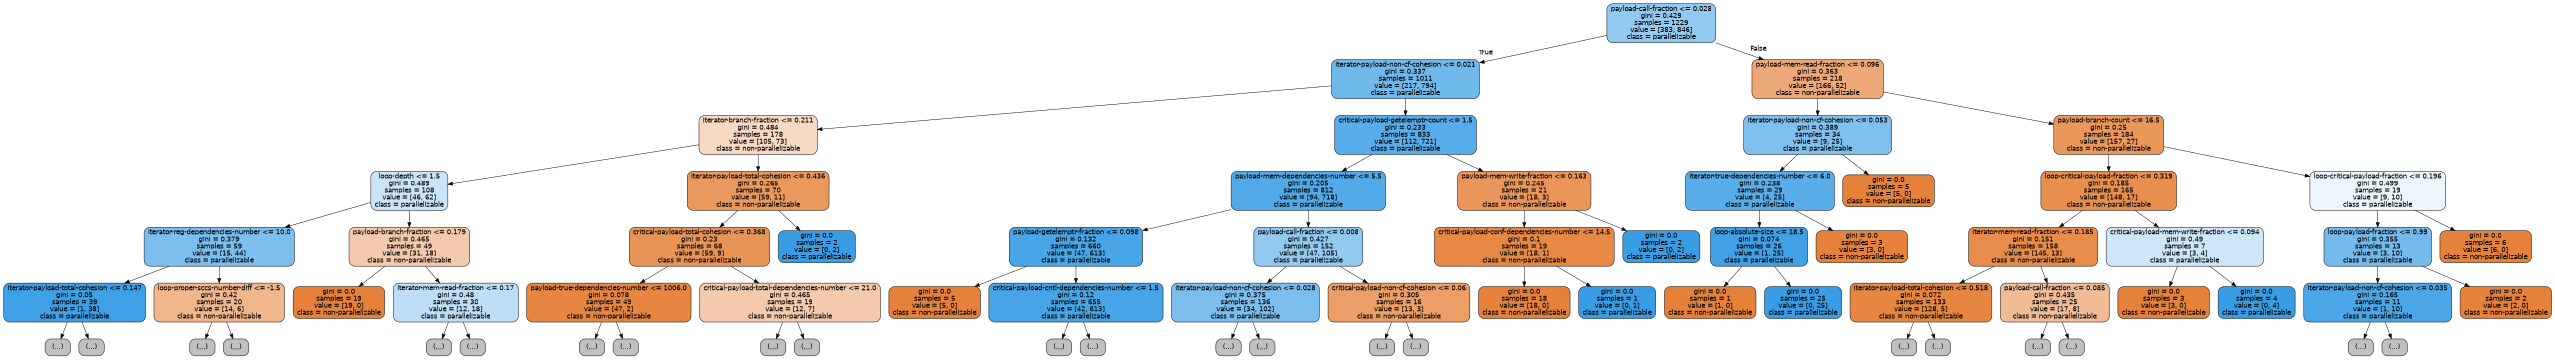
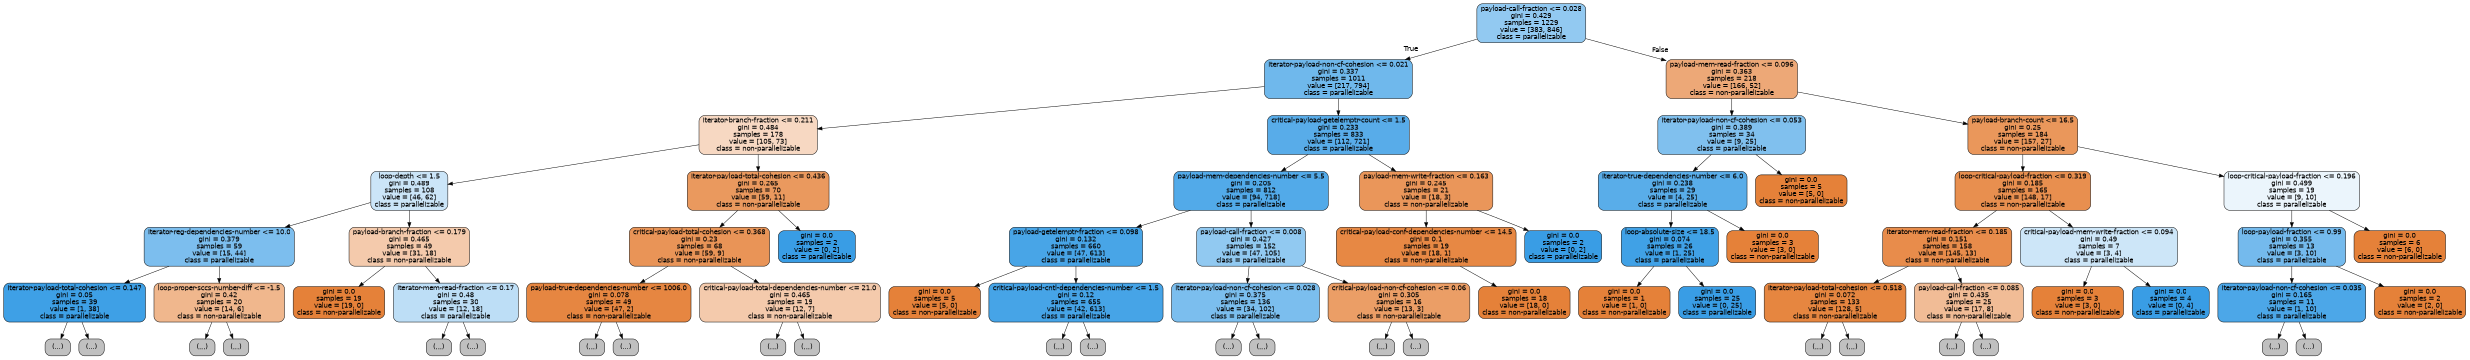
(1617, 303) -> none
